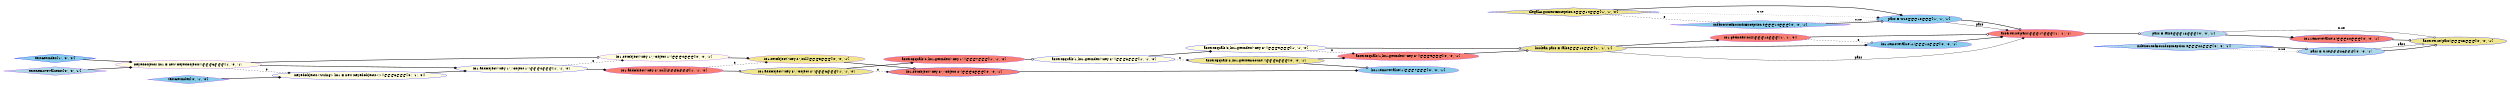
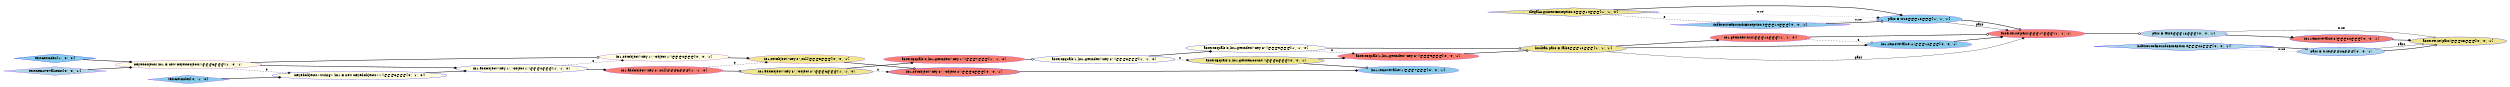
(2401, 40) -> (2401, 40)
